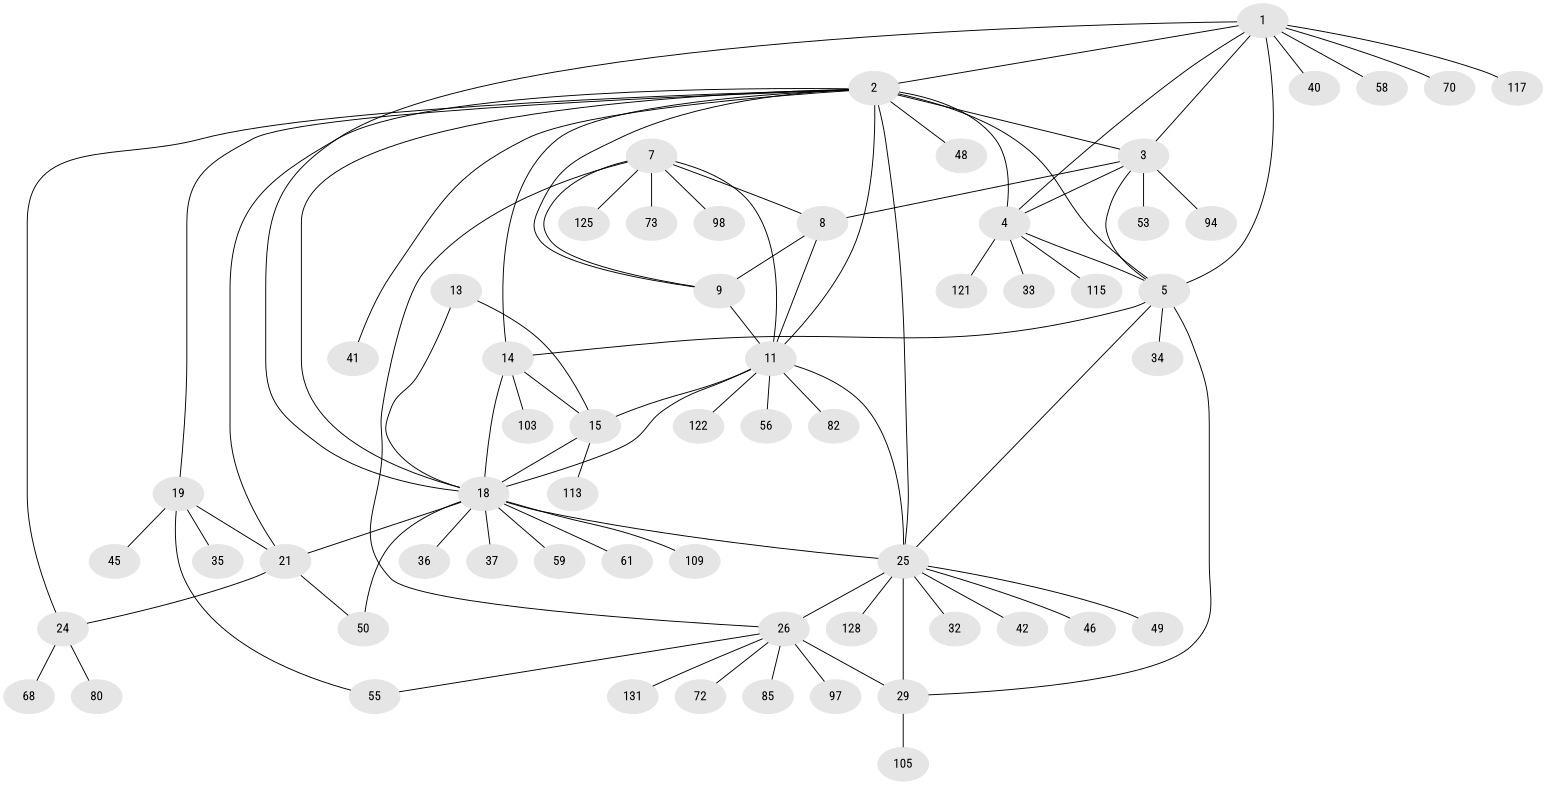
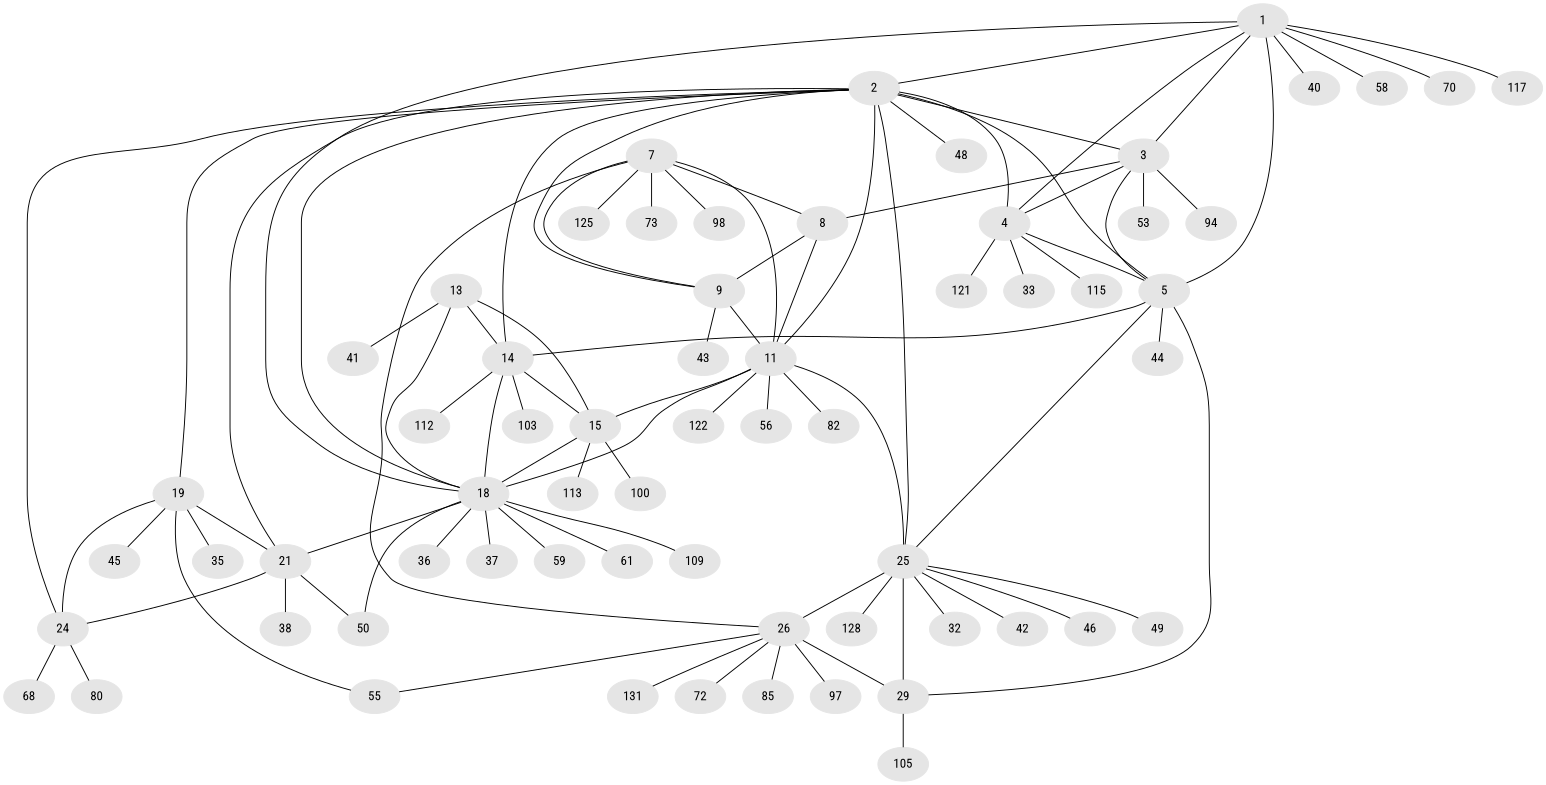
(553, 129) -> (408, 323)
none -> (482, 325)
none -> (703, 359)
(1158, 359) -> (1158, 359)
none -> (424, 426)
none -> (640, 494)
(691, 537) -> none
none -> (86, 538)
none -> (285, 629)
